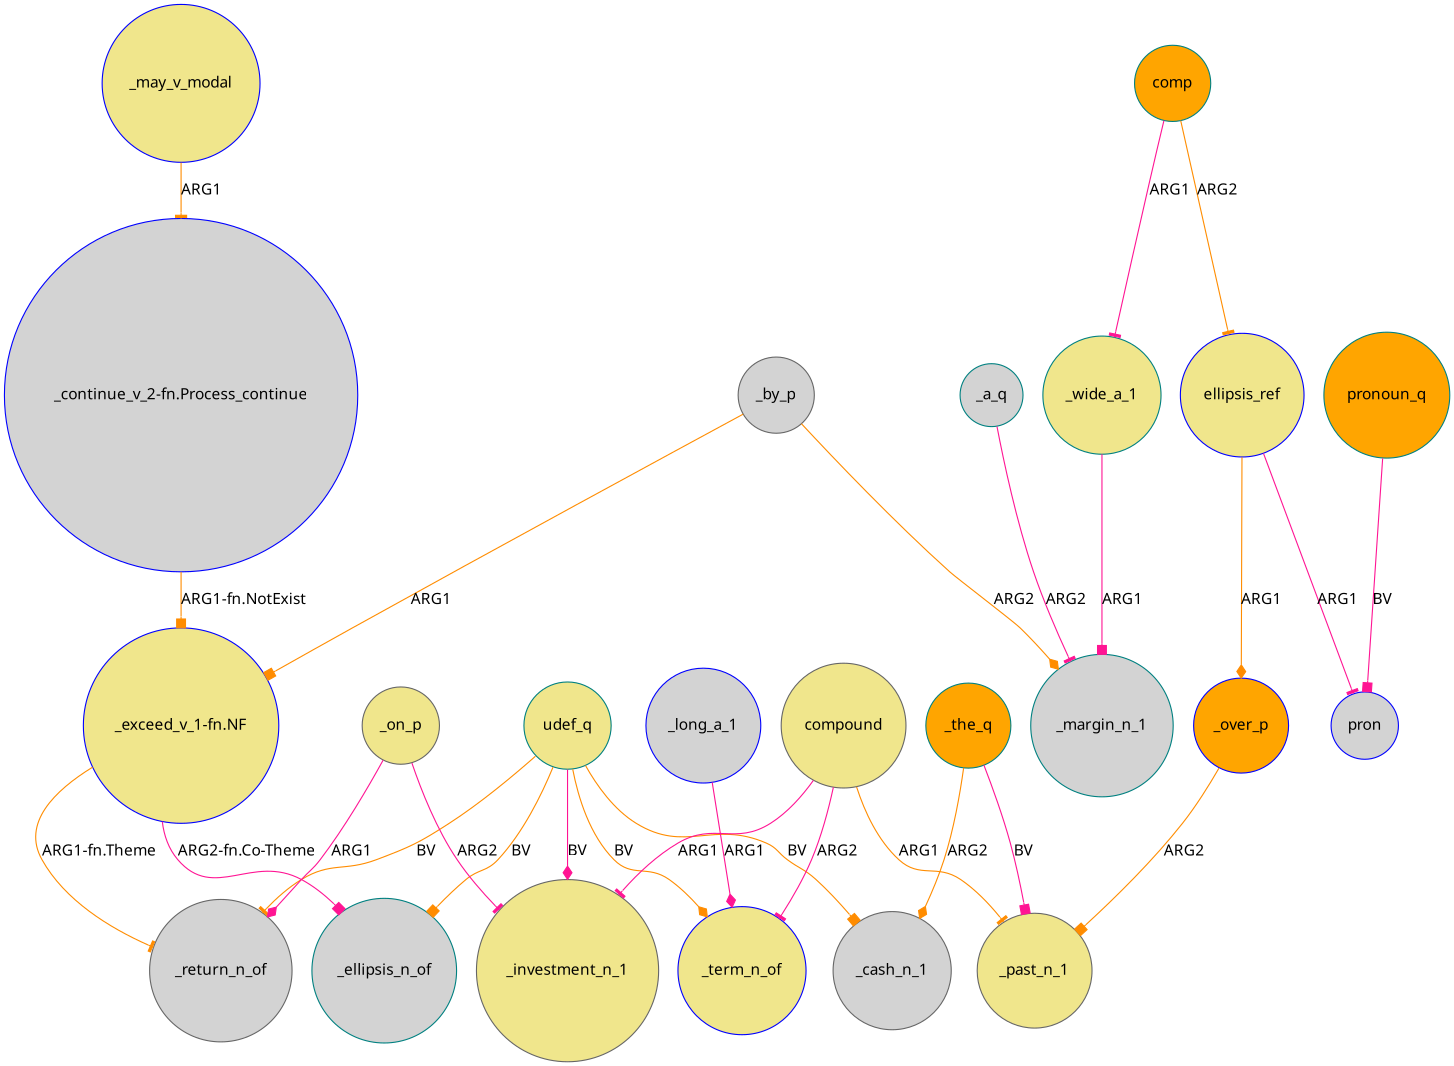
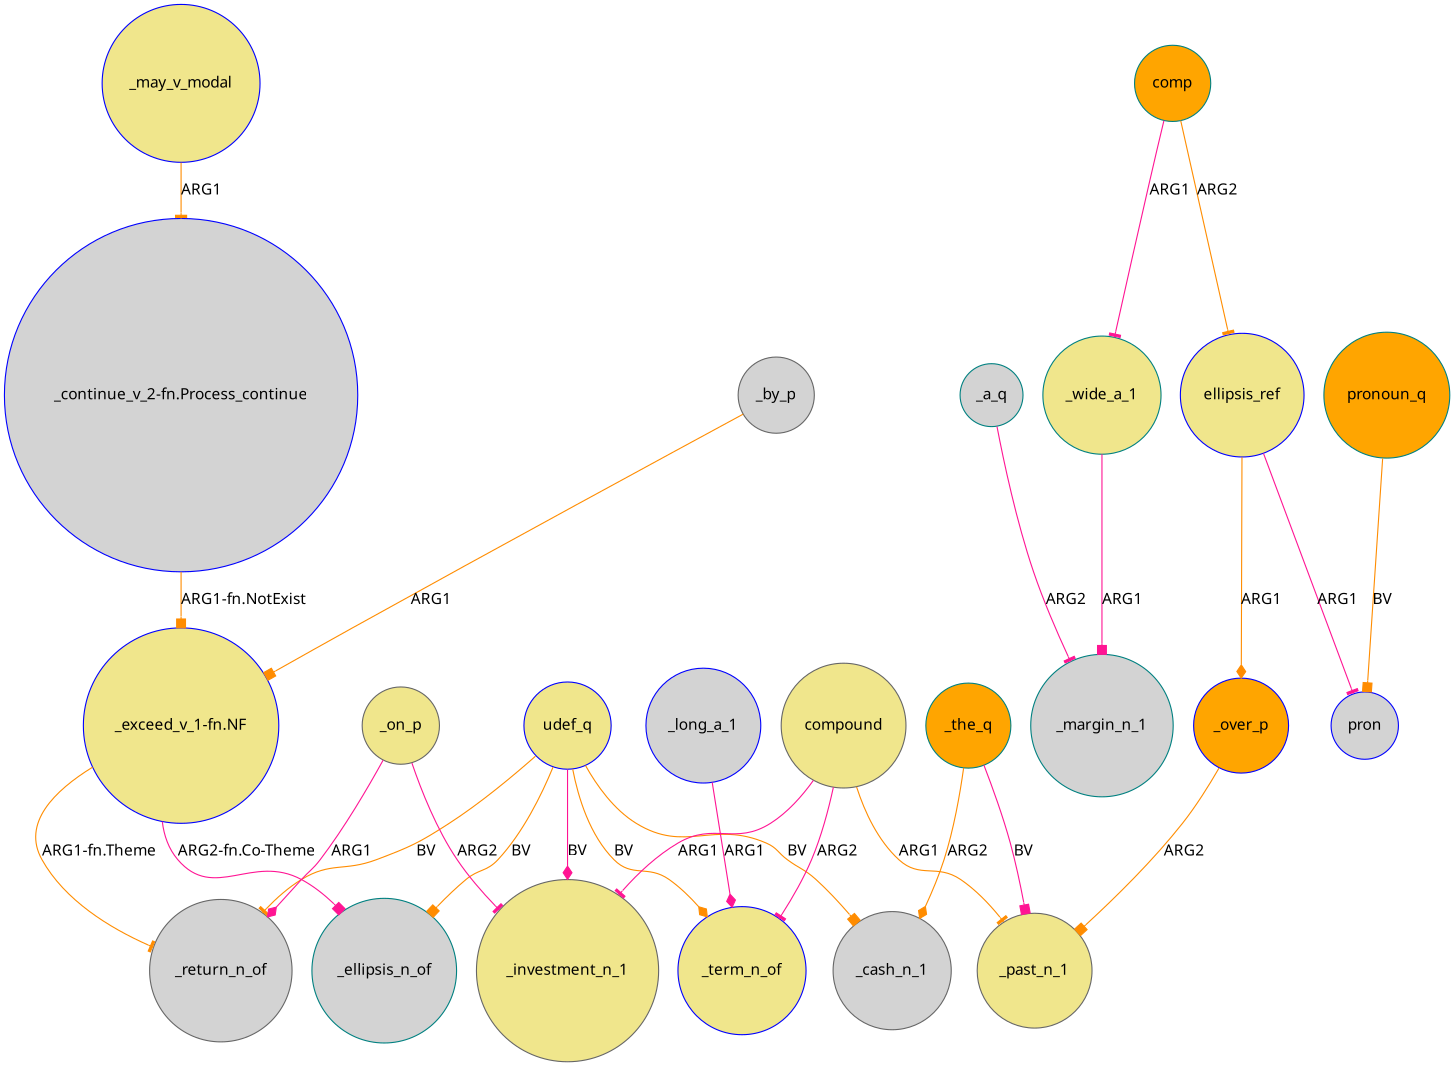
(922, 546) -> none
(1375, 569) -> (1375, 569)
(568, 726) -> (568, 726)
